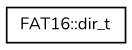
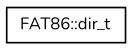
(66, 25) -> (66, 25)
